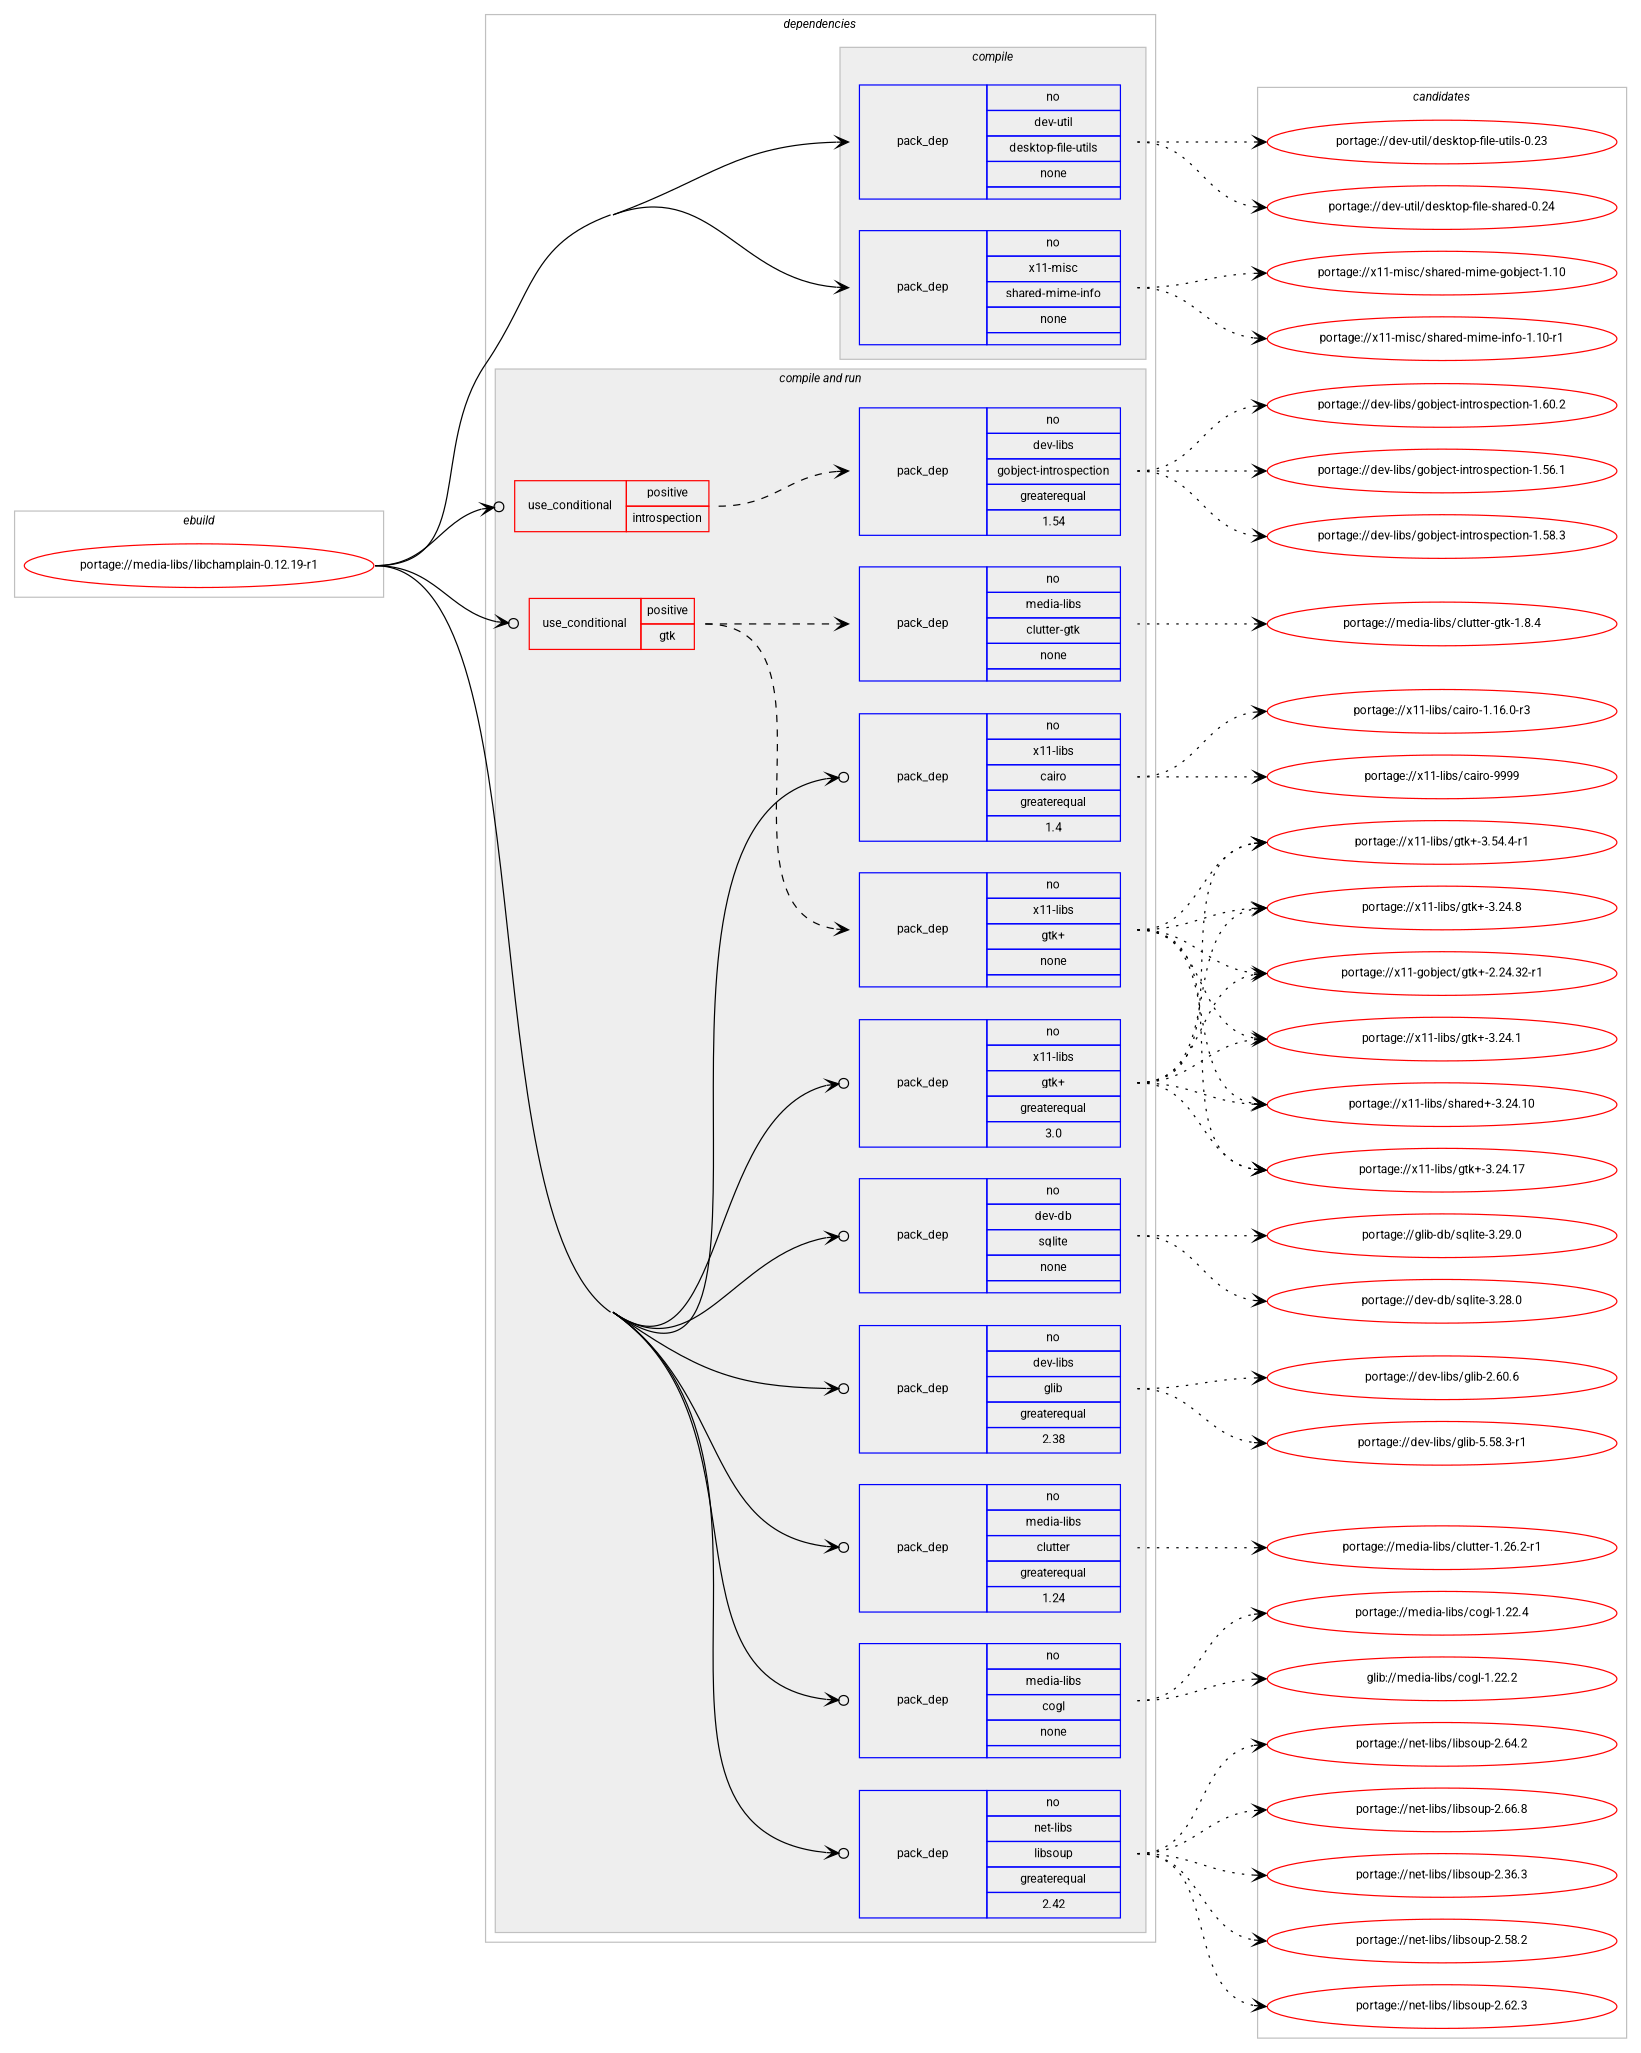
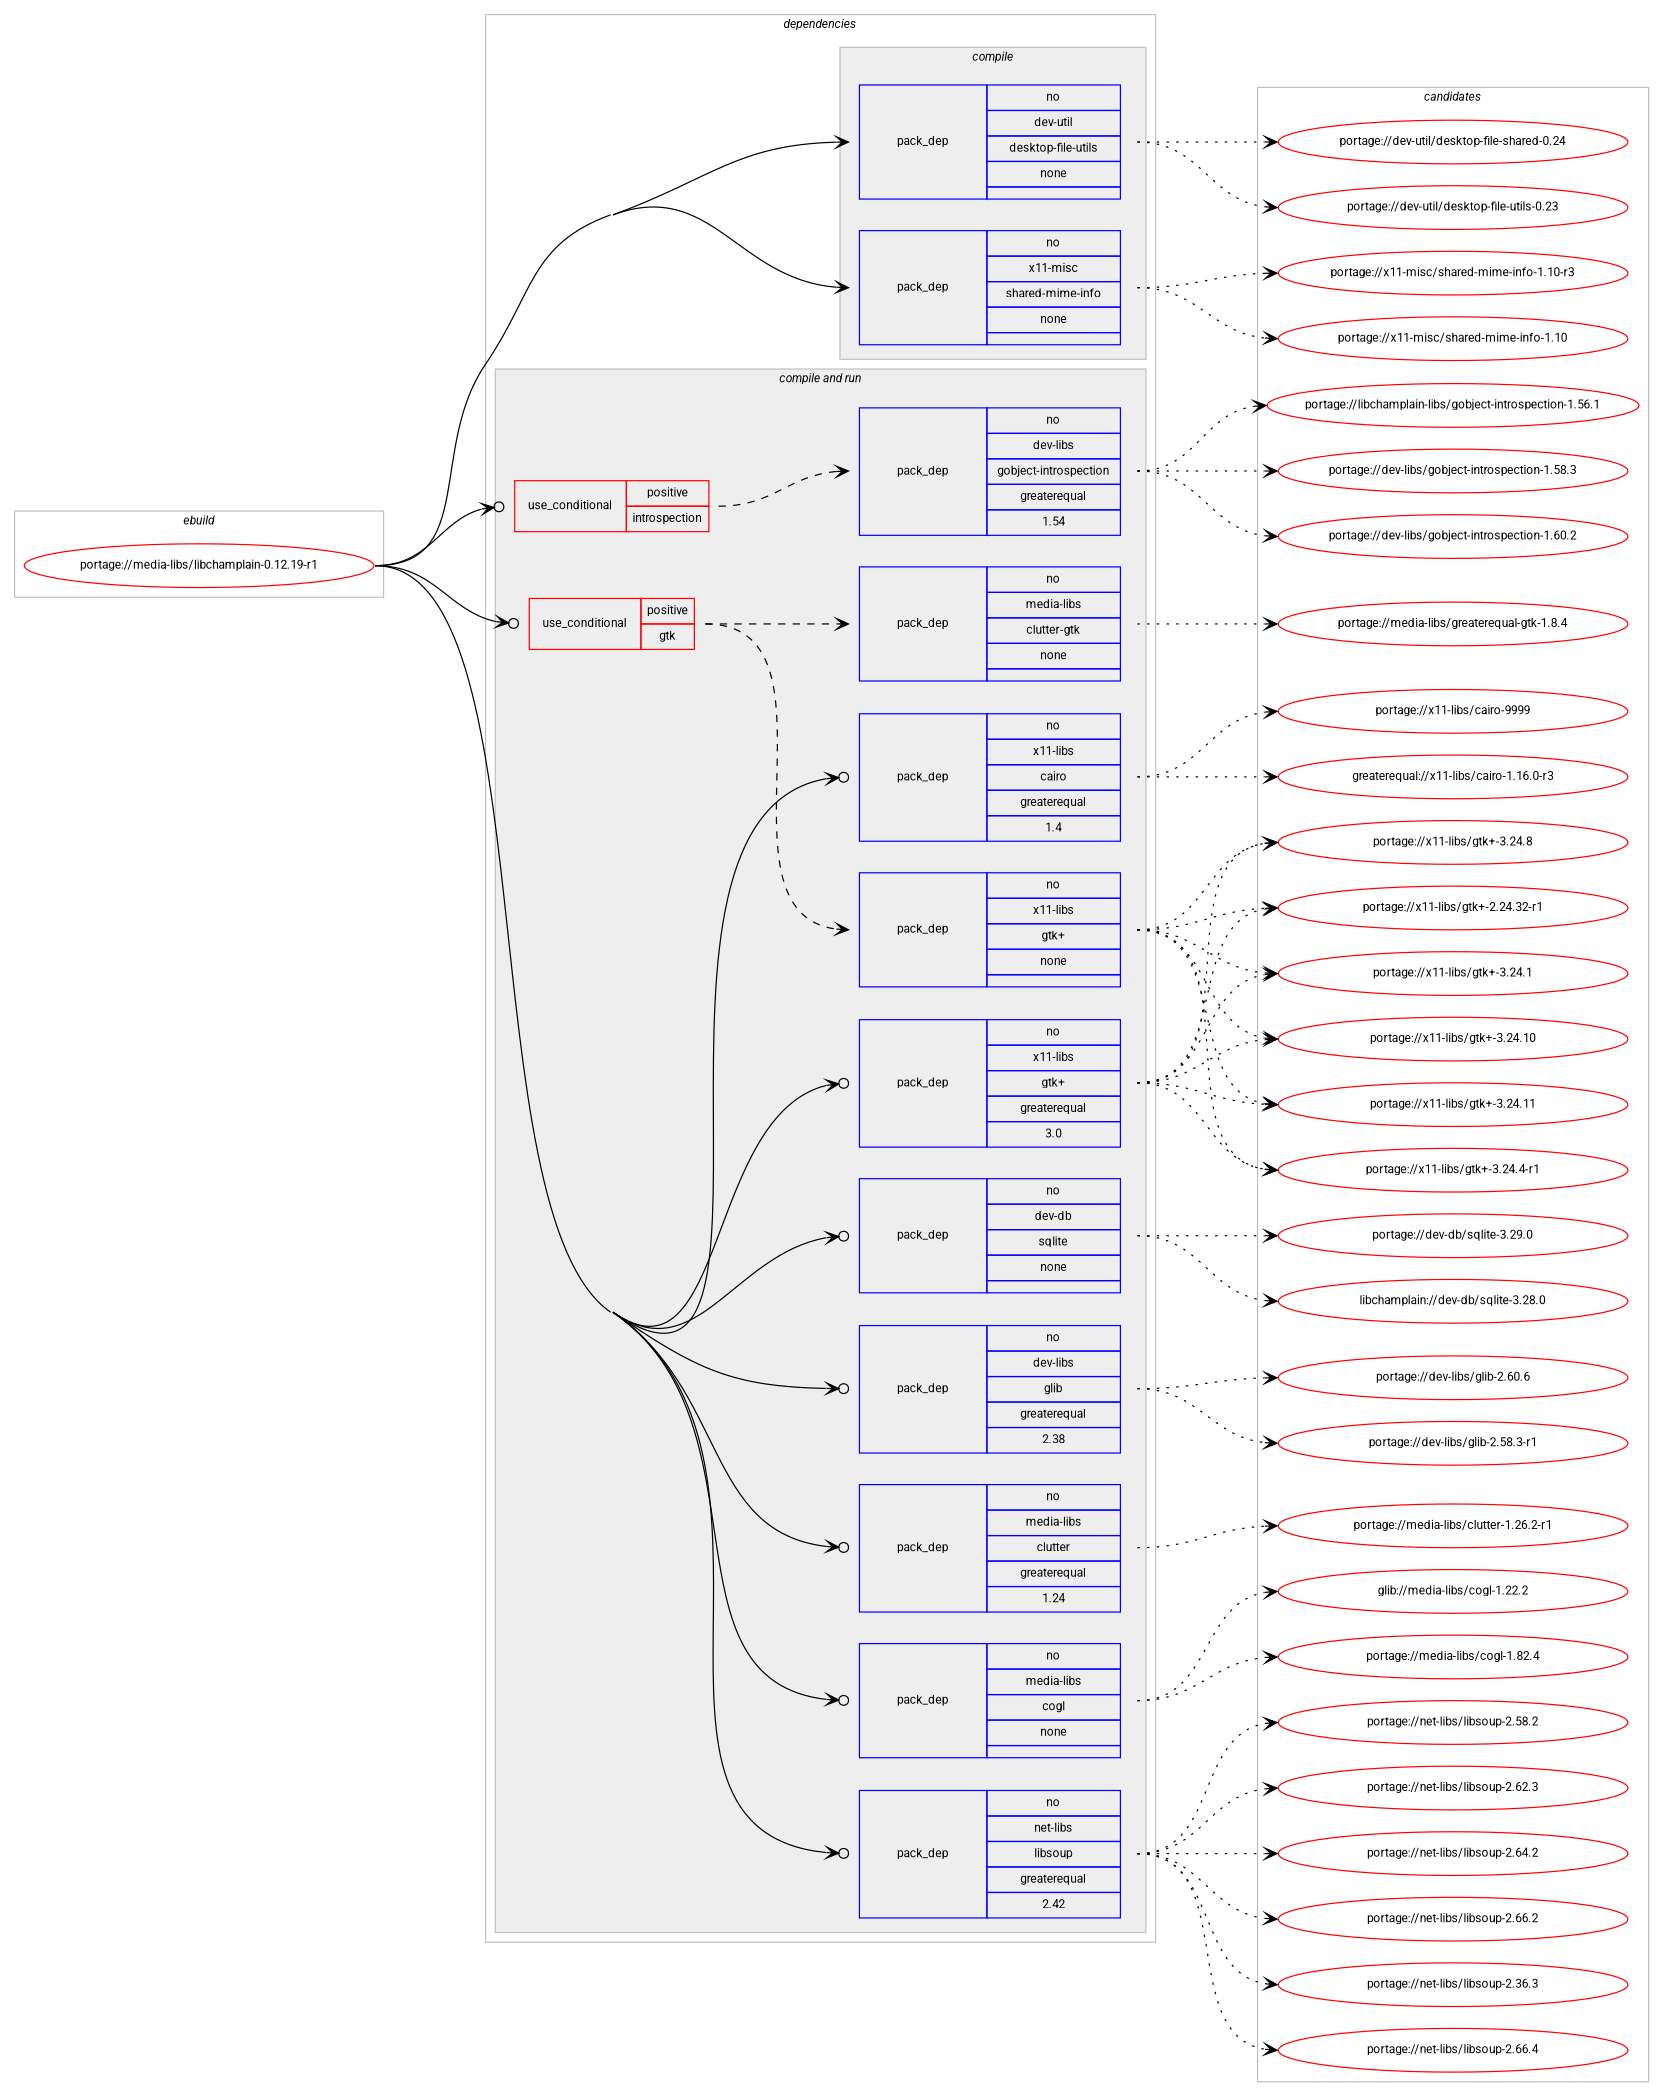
(1442, 273) -> (1453, 339)
(1442, 339) -> (1453, 273)
(1442, 471) -> (1453, 405)
(1442, 624) -> (1453, 624)
(1442, 711) -> (1453, 777)
(1442, 842) -> (1453, 1170)
(1442, 974) -> (1453, 908)
(1442, 1105) -> (1453, 1039)
(1442, 1170) -> (1453, 1105)
(1442, 1236) -> (1453, 1236)
(1442, 1301) -> (1453, 1301)
(1442, 1443) -> (1453, 1443)
(1442, 1613) -> (1453, 1657)
(1442, 1810) -> (1453, 1919)
none -> (1453, 2050)
